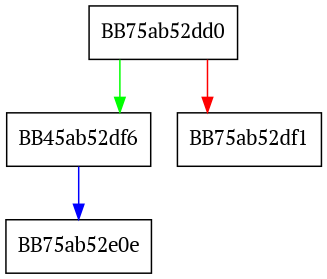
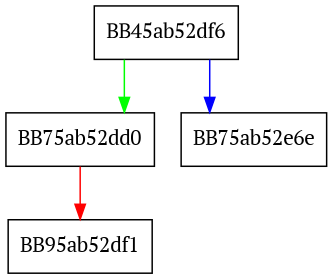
(120, 79) -> (124, 79)
(249, 140) -> (80, 246)
(79, 246) -> (254, 140)
